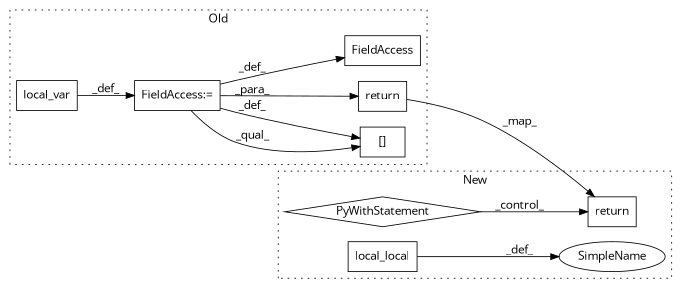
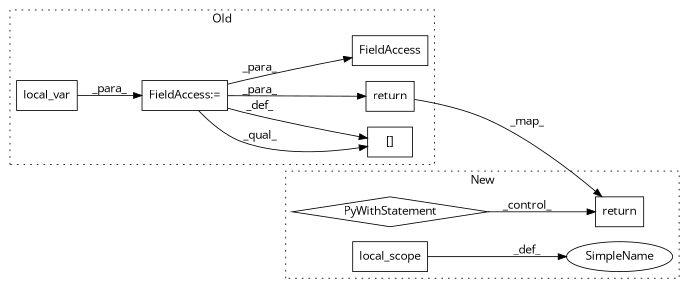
(252, 68) -> (260, 68)
(106, 89) -> (110, 89)
(383, 257) -> (390, 257)
